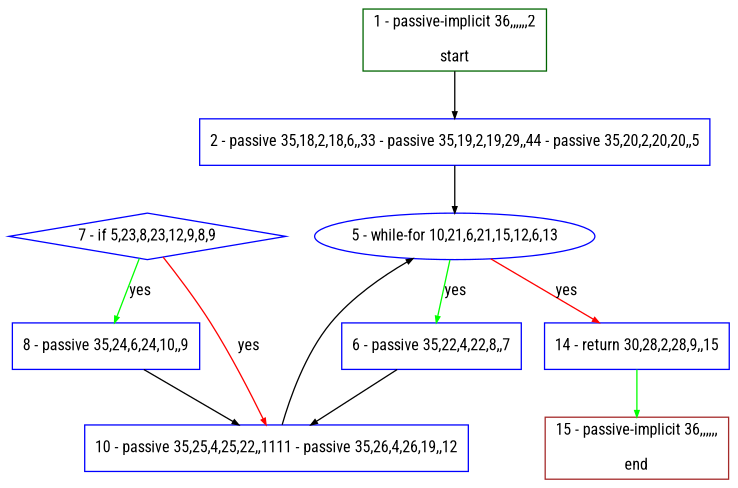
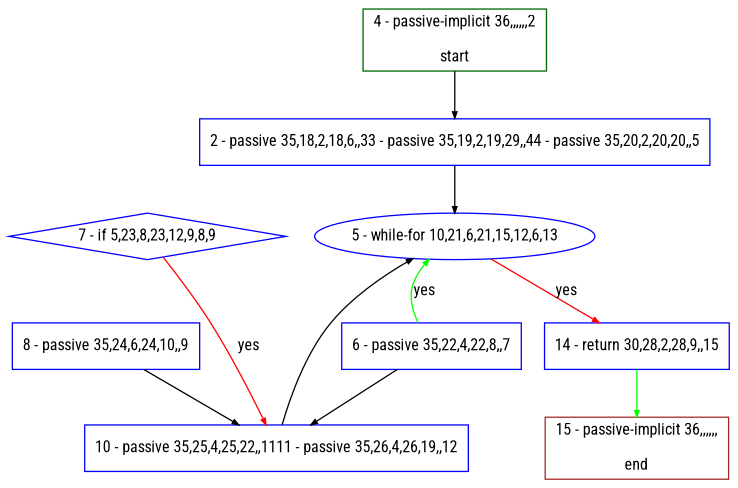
(455, 40) -> (455, 40)
(128, 287) -> none
(444, 288) -> (411, 292)
